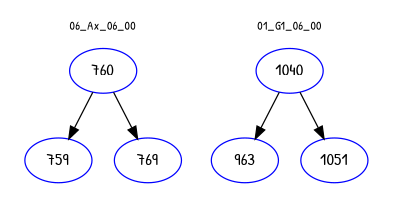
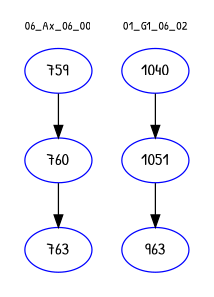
(290, 27) -> (155, 27)
(84, 110) -> (58, 110)
(270, 110) -> (155, 199)
(148, 160) -> (58, 250)
